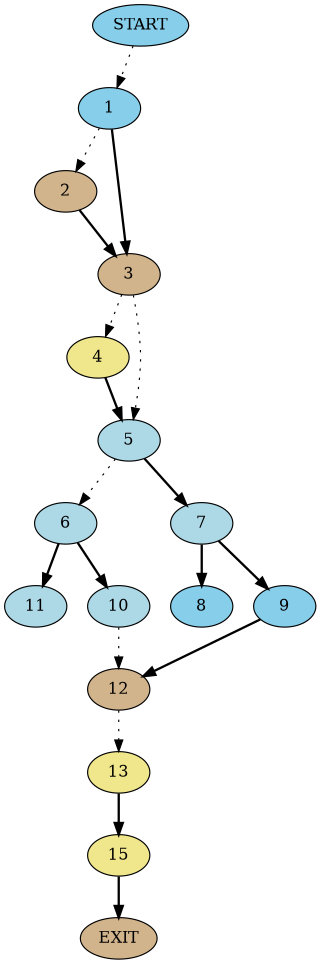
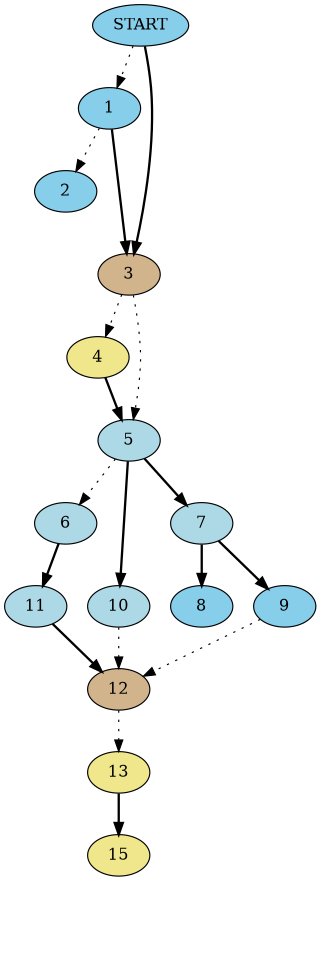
(66, 191) -> (66, 191)
(94, 228) -> (151, 145)
(89, 560) -> (124, 517)
none -> (73, 644)
(207, 645) -> (207, 645)
(119, 938) -> none
